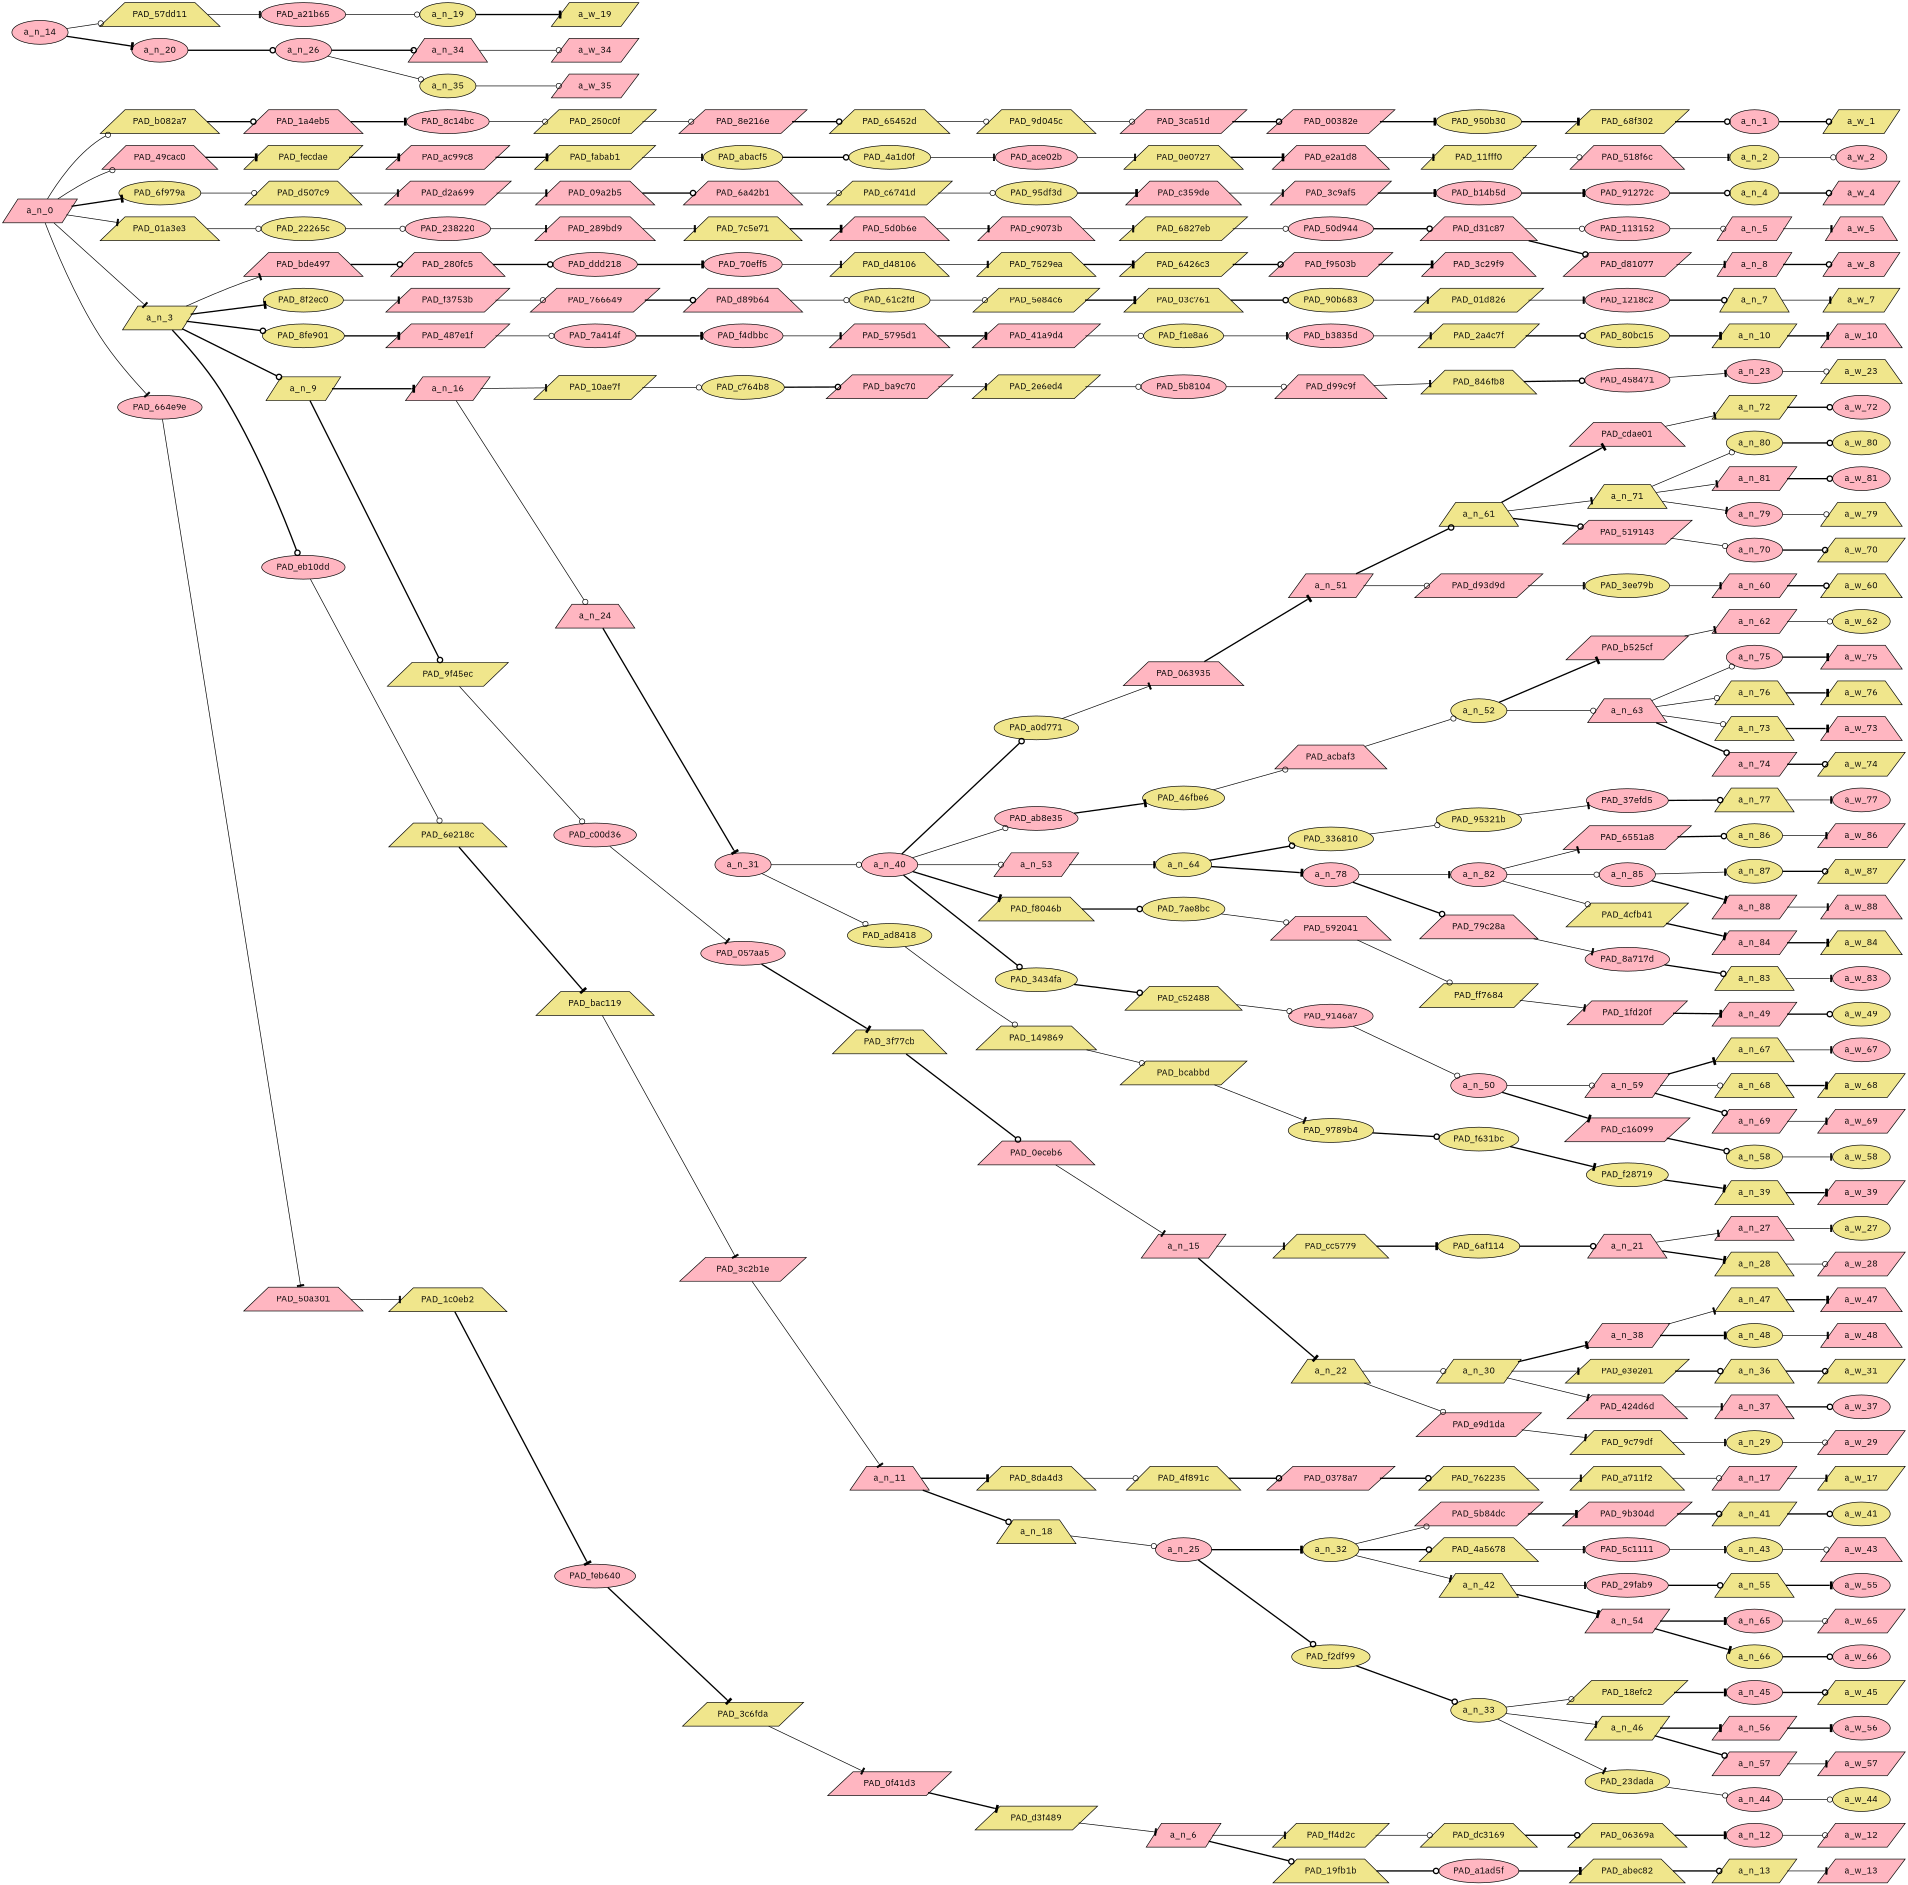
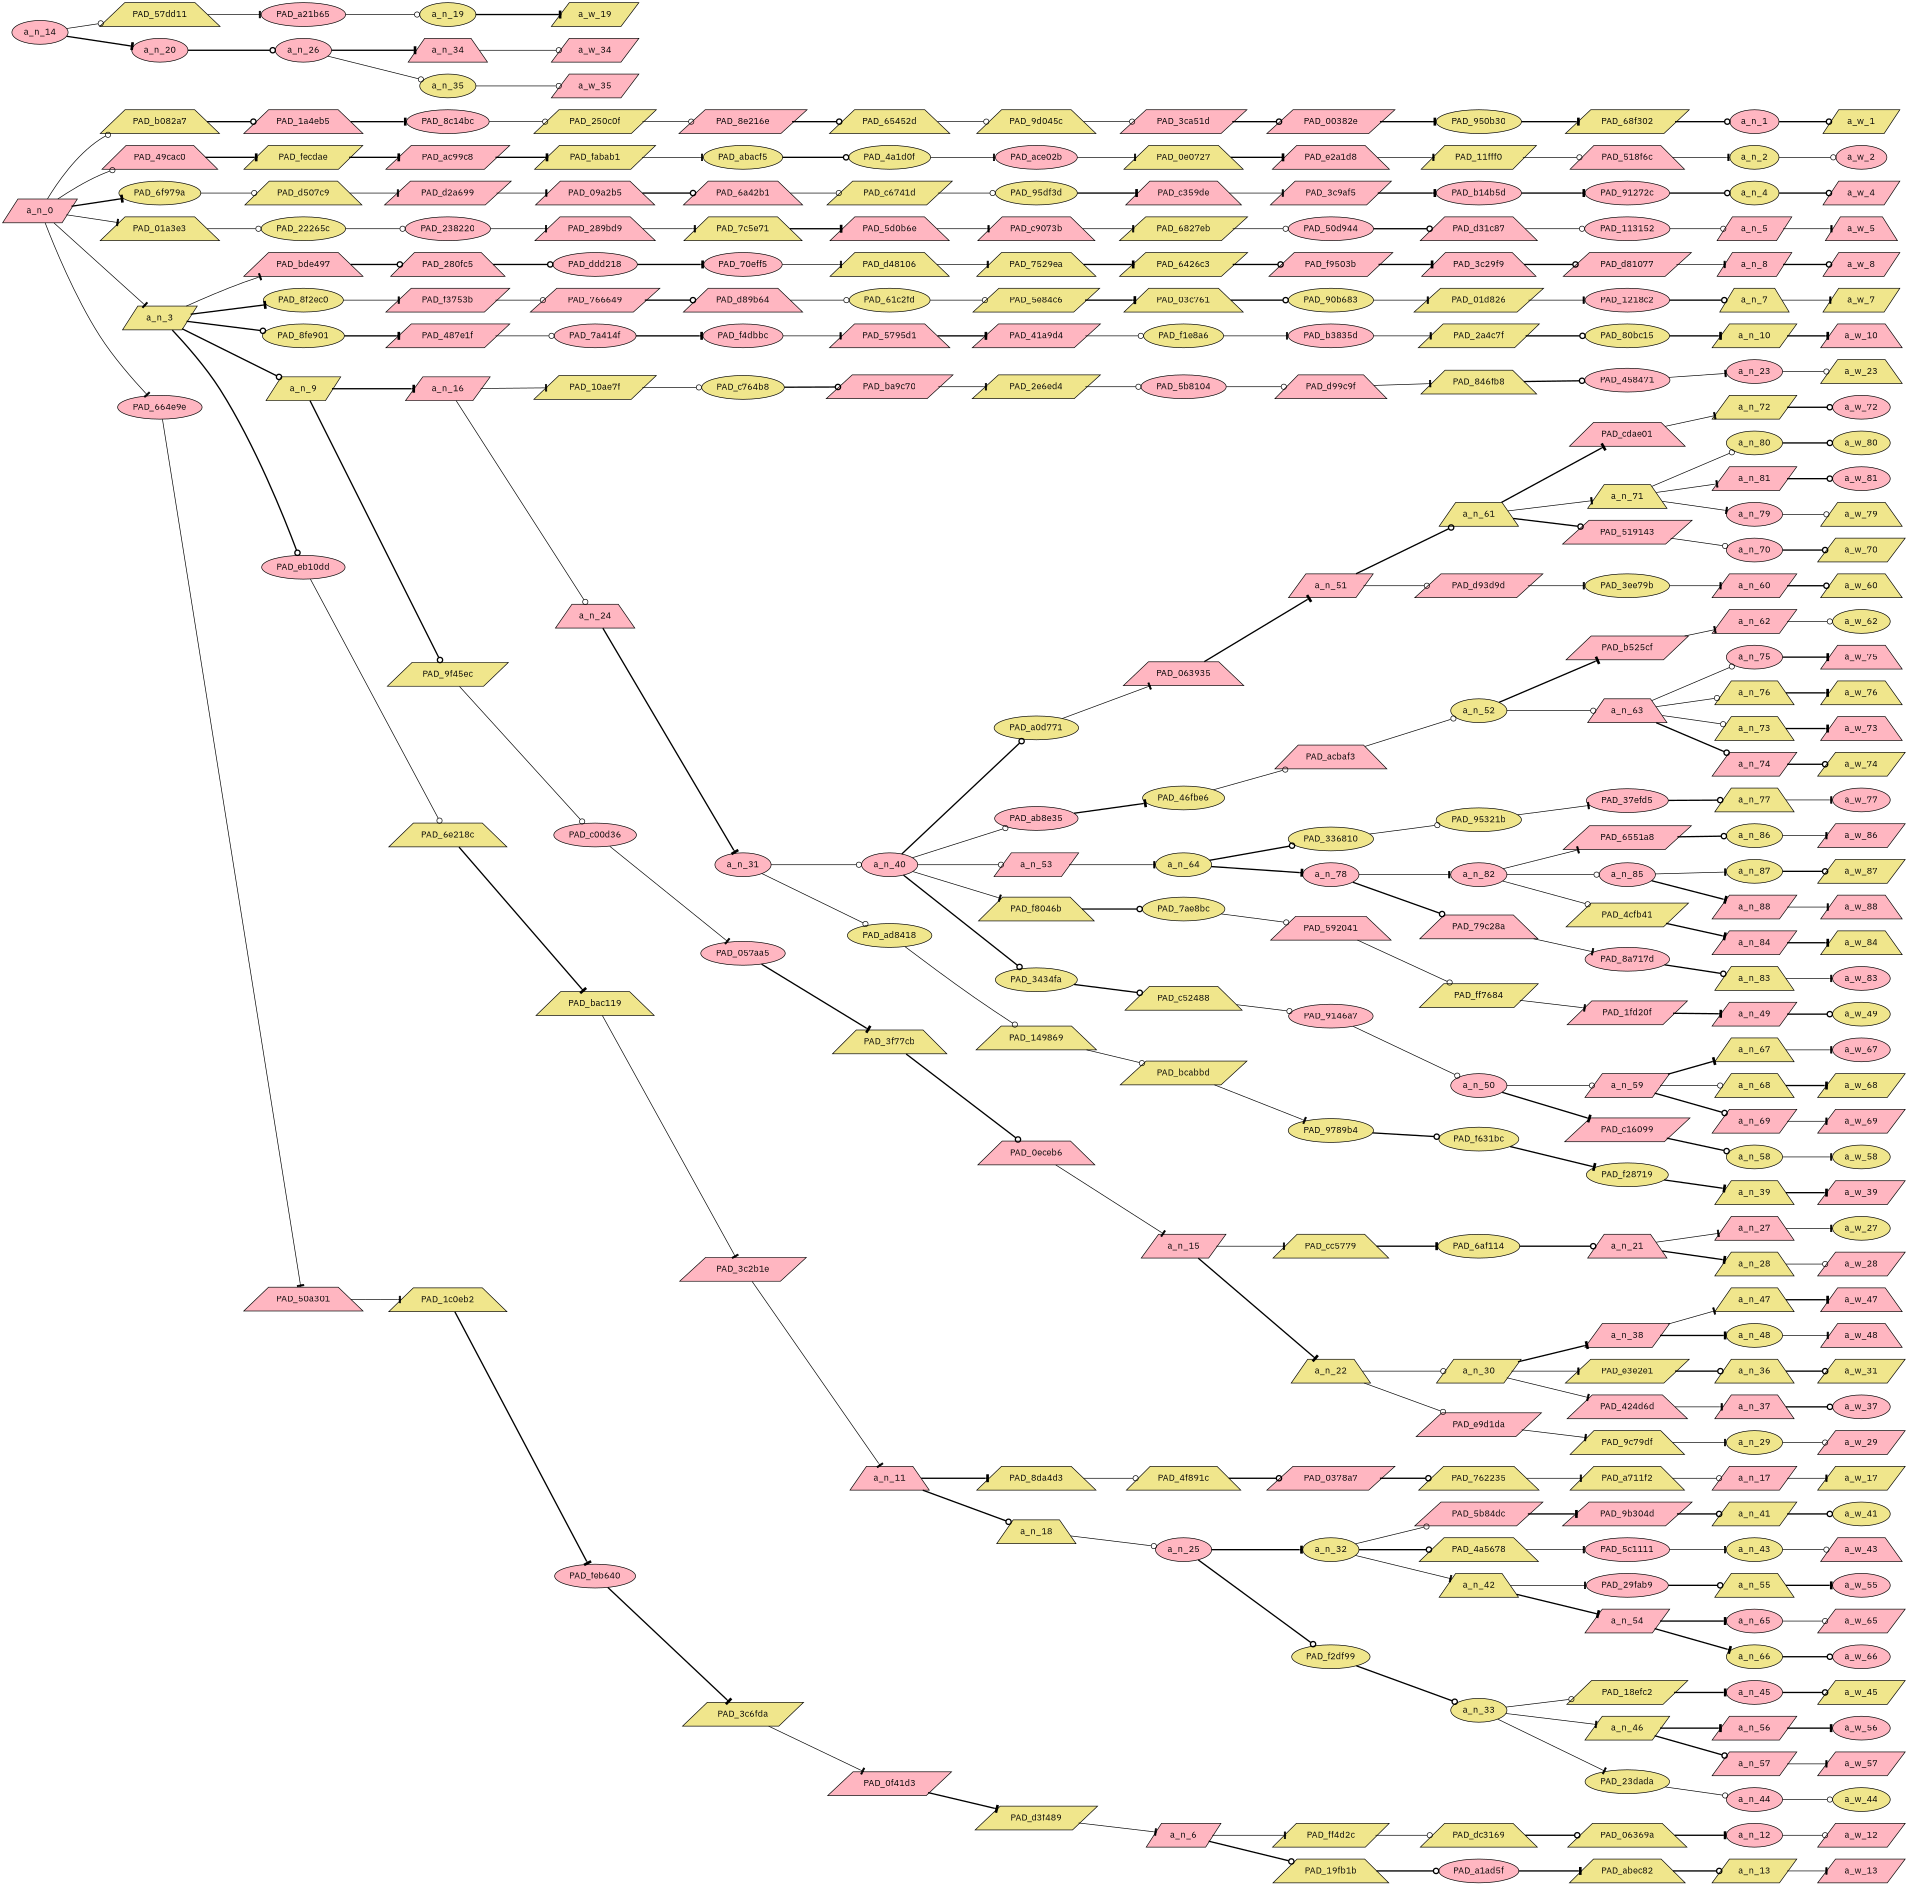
(372, 50) -> (372, 50)
(1556, 247) -> (1548, 264)
(955, 885) -> (955, 885)
